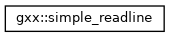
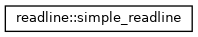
(85, 19) -> (99, 19)
